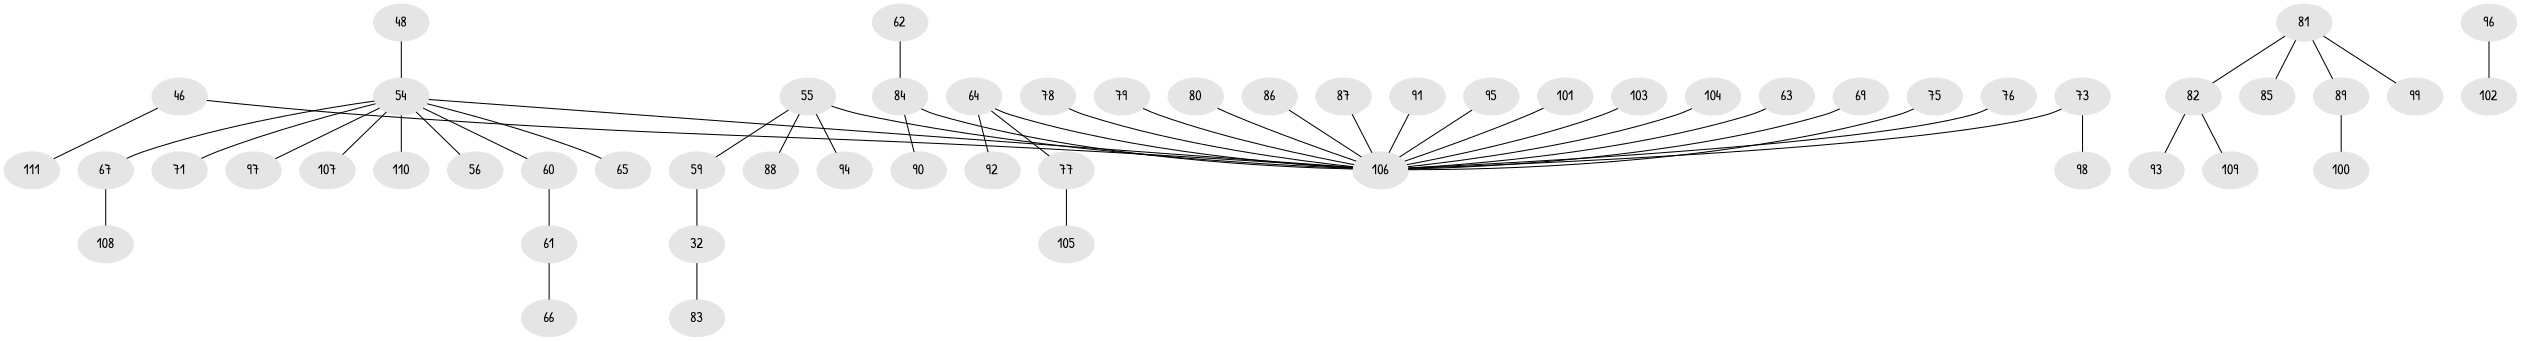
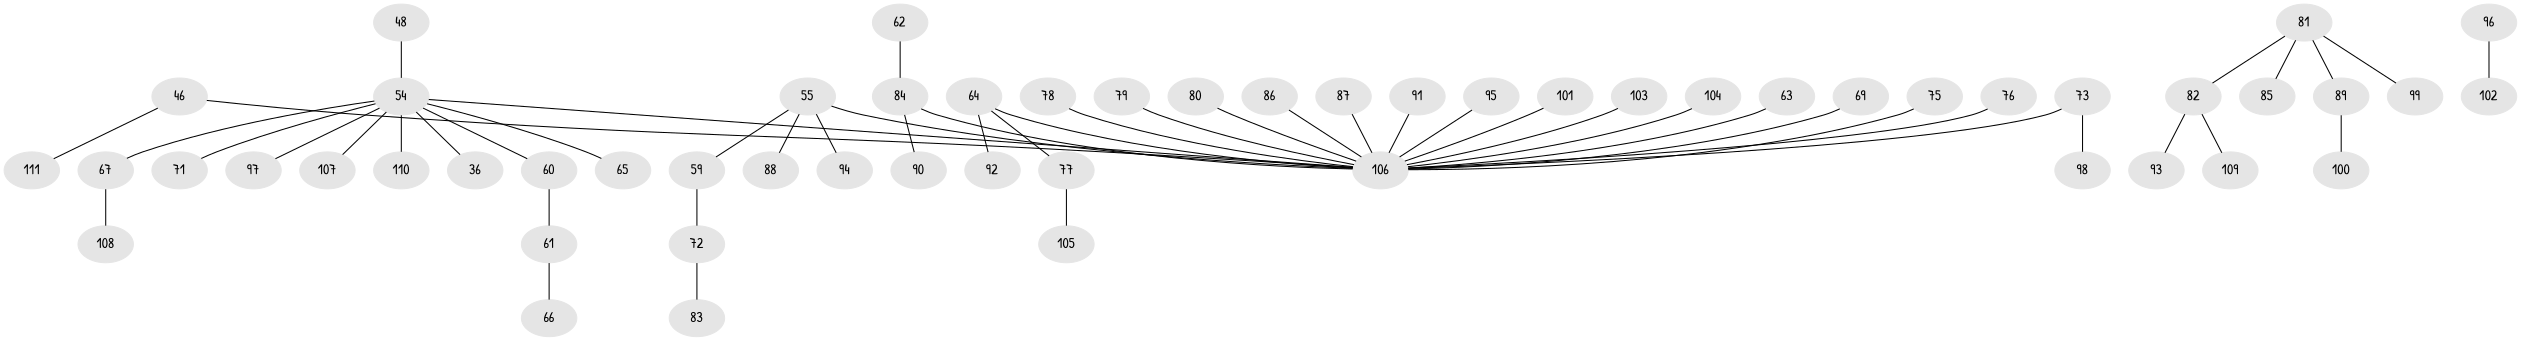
(475, 170) -> (475, 170)
(697, 244) -> (697, 244)
